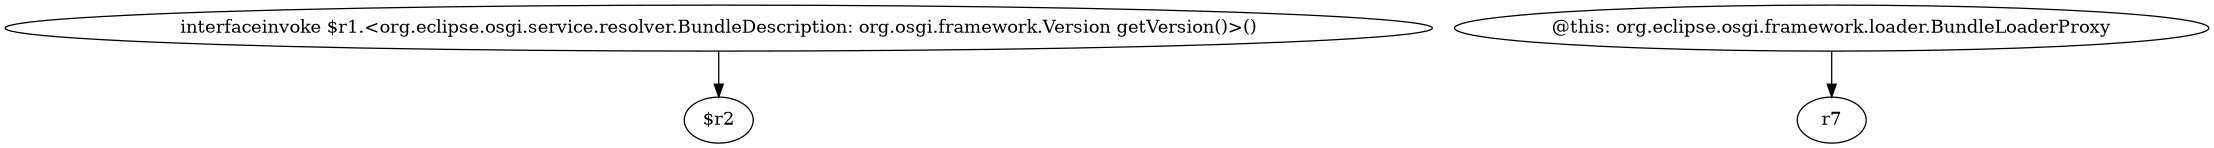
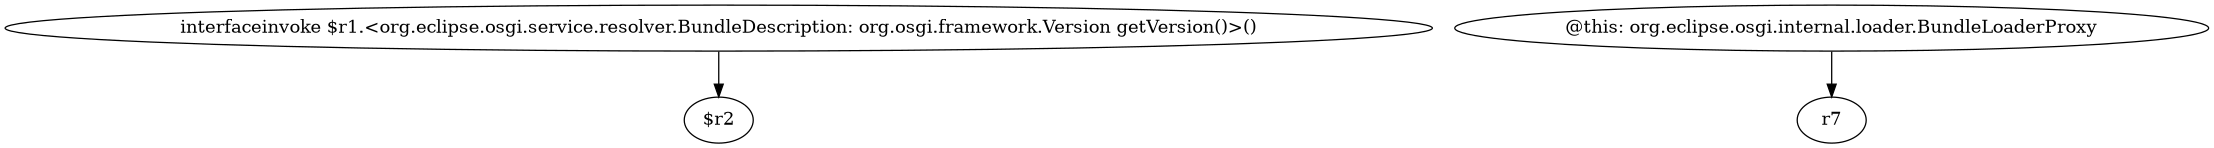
(1832, 28) -> (1832, 28)
